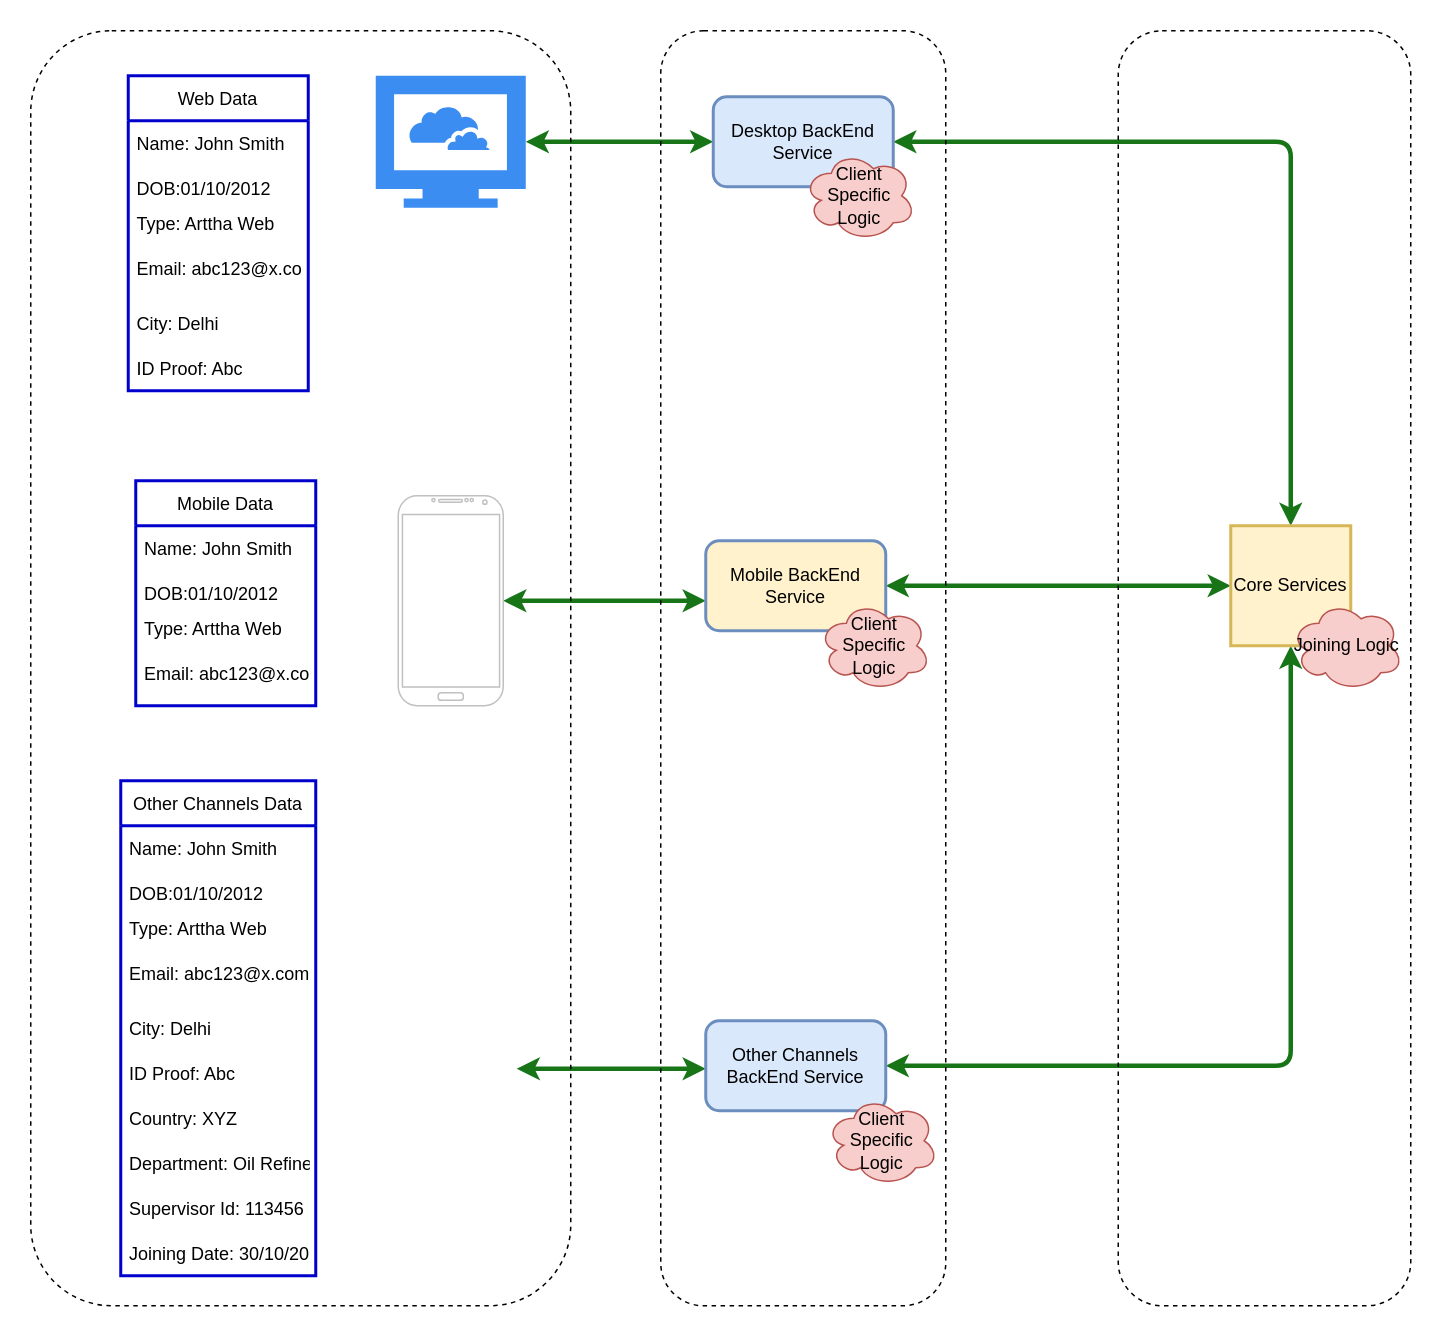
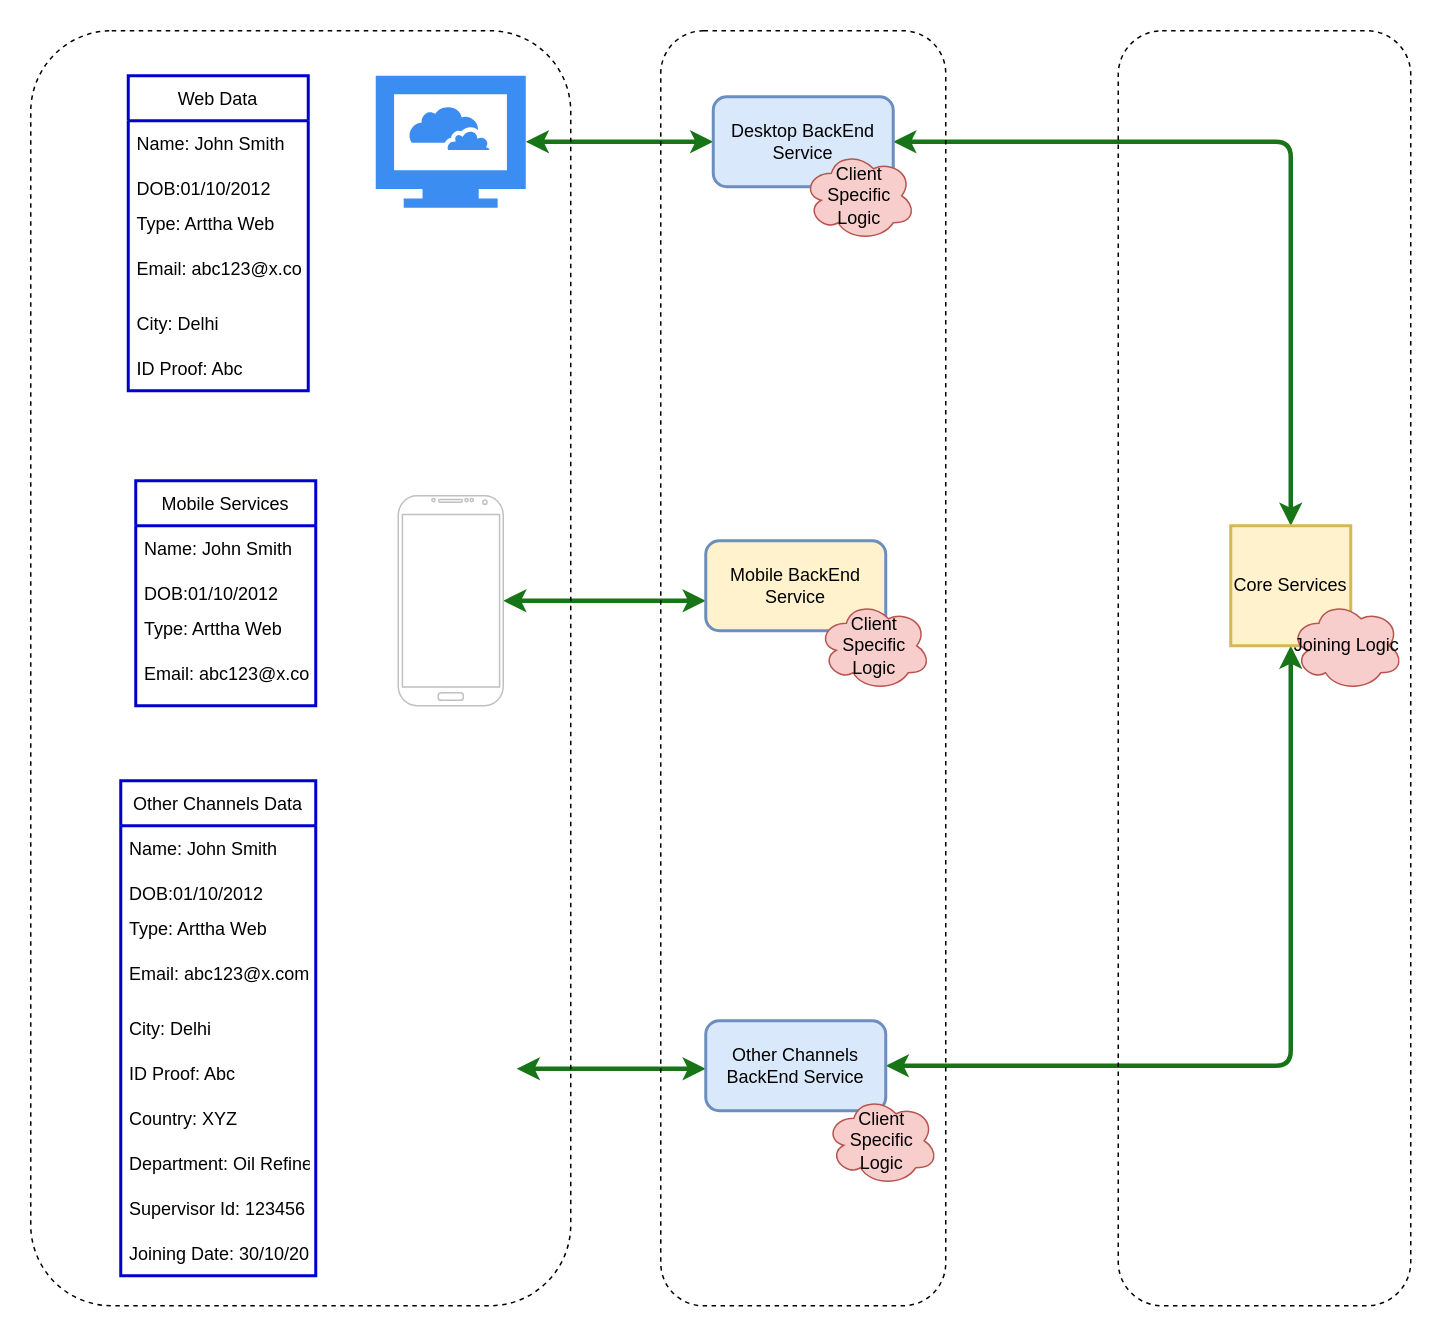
(225, 504) -> (225, 504)
(1058, 586) -> none
(225, 1209) -> (225, 1209)
